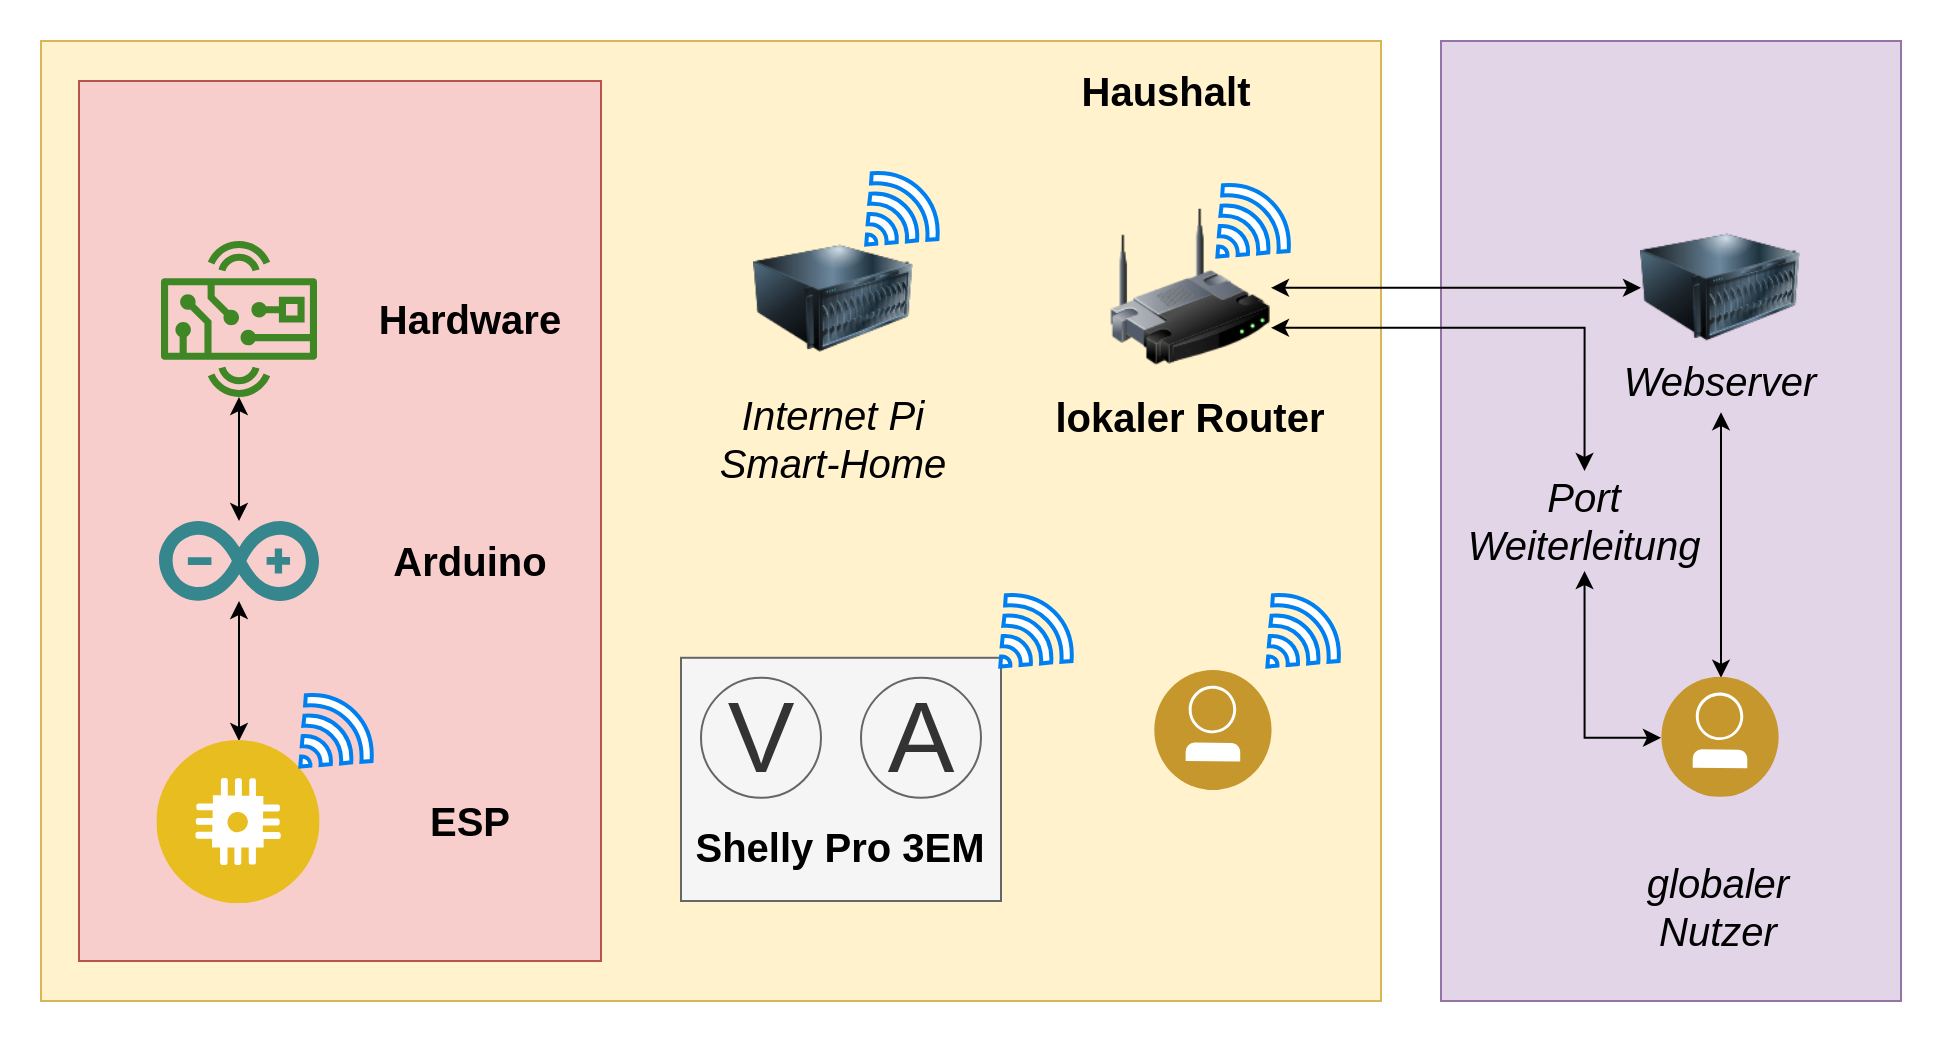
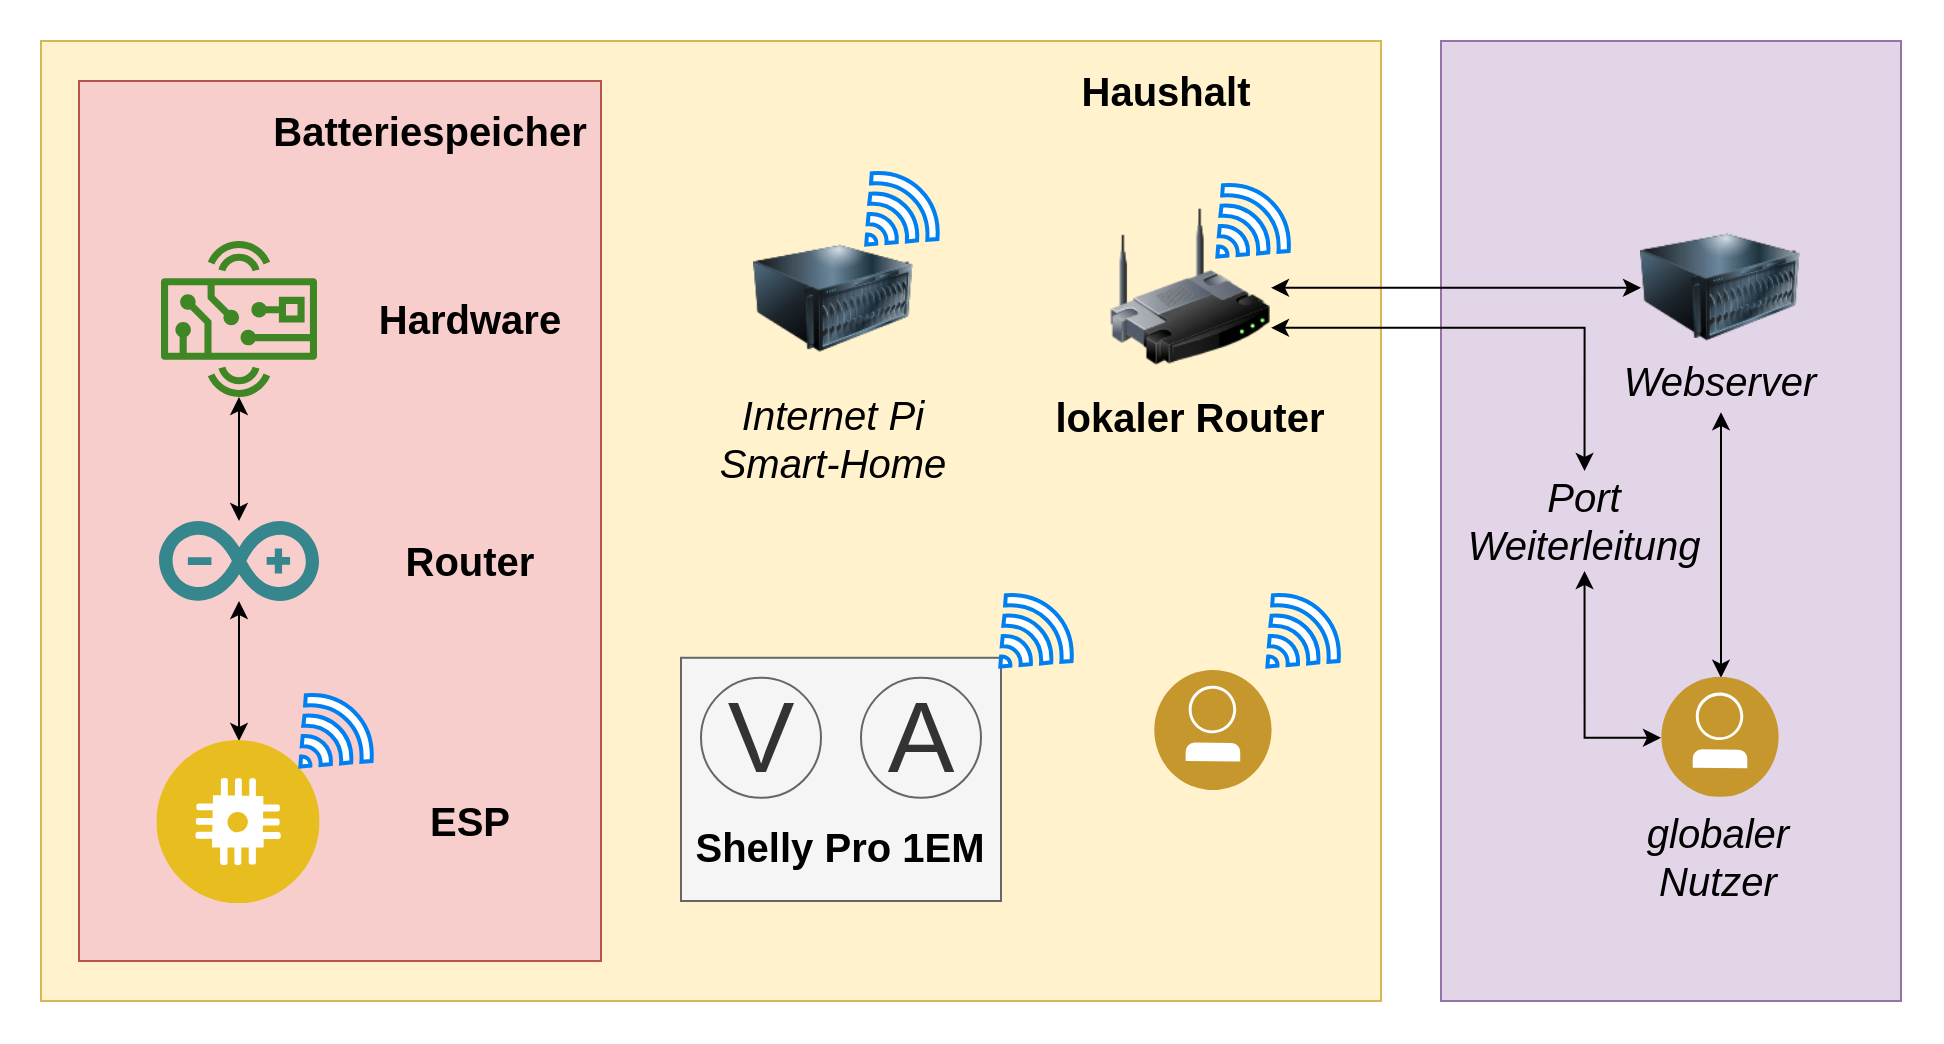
none -> (431, 131)
(471, 561) -> (471, 561)
(841, 847) -> (841, 847)
(1719, 906) -> (1719, 856)
